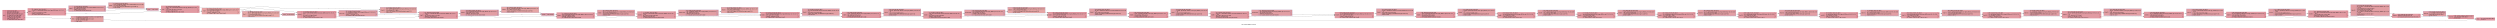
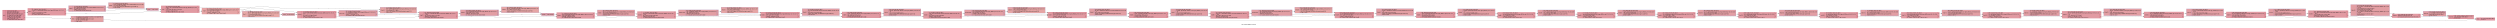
none -> (1314, 10)
